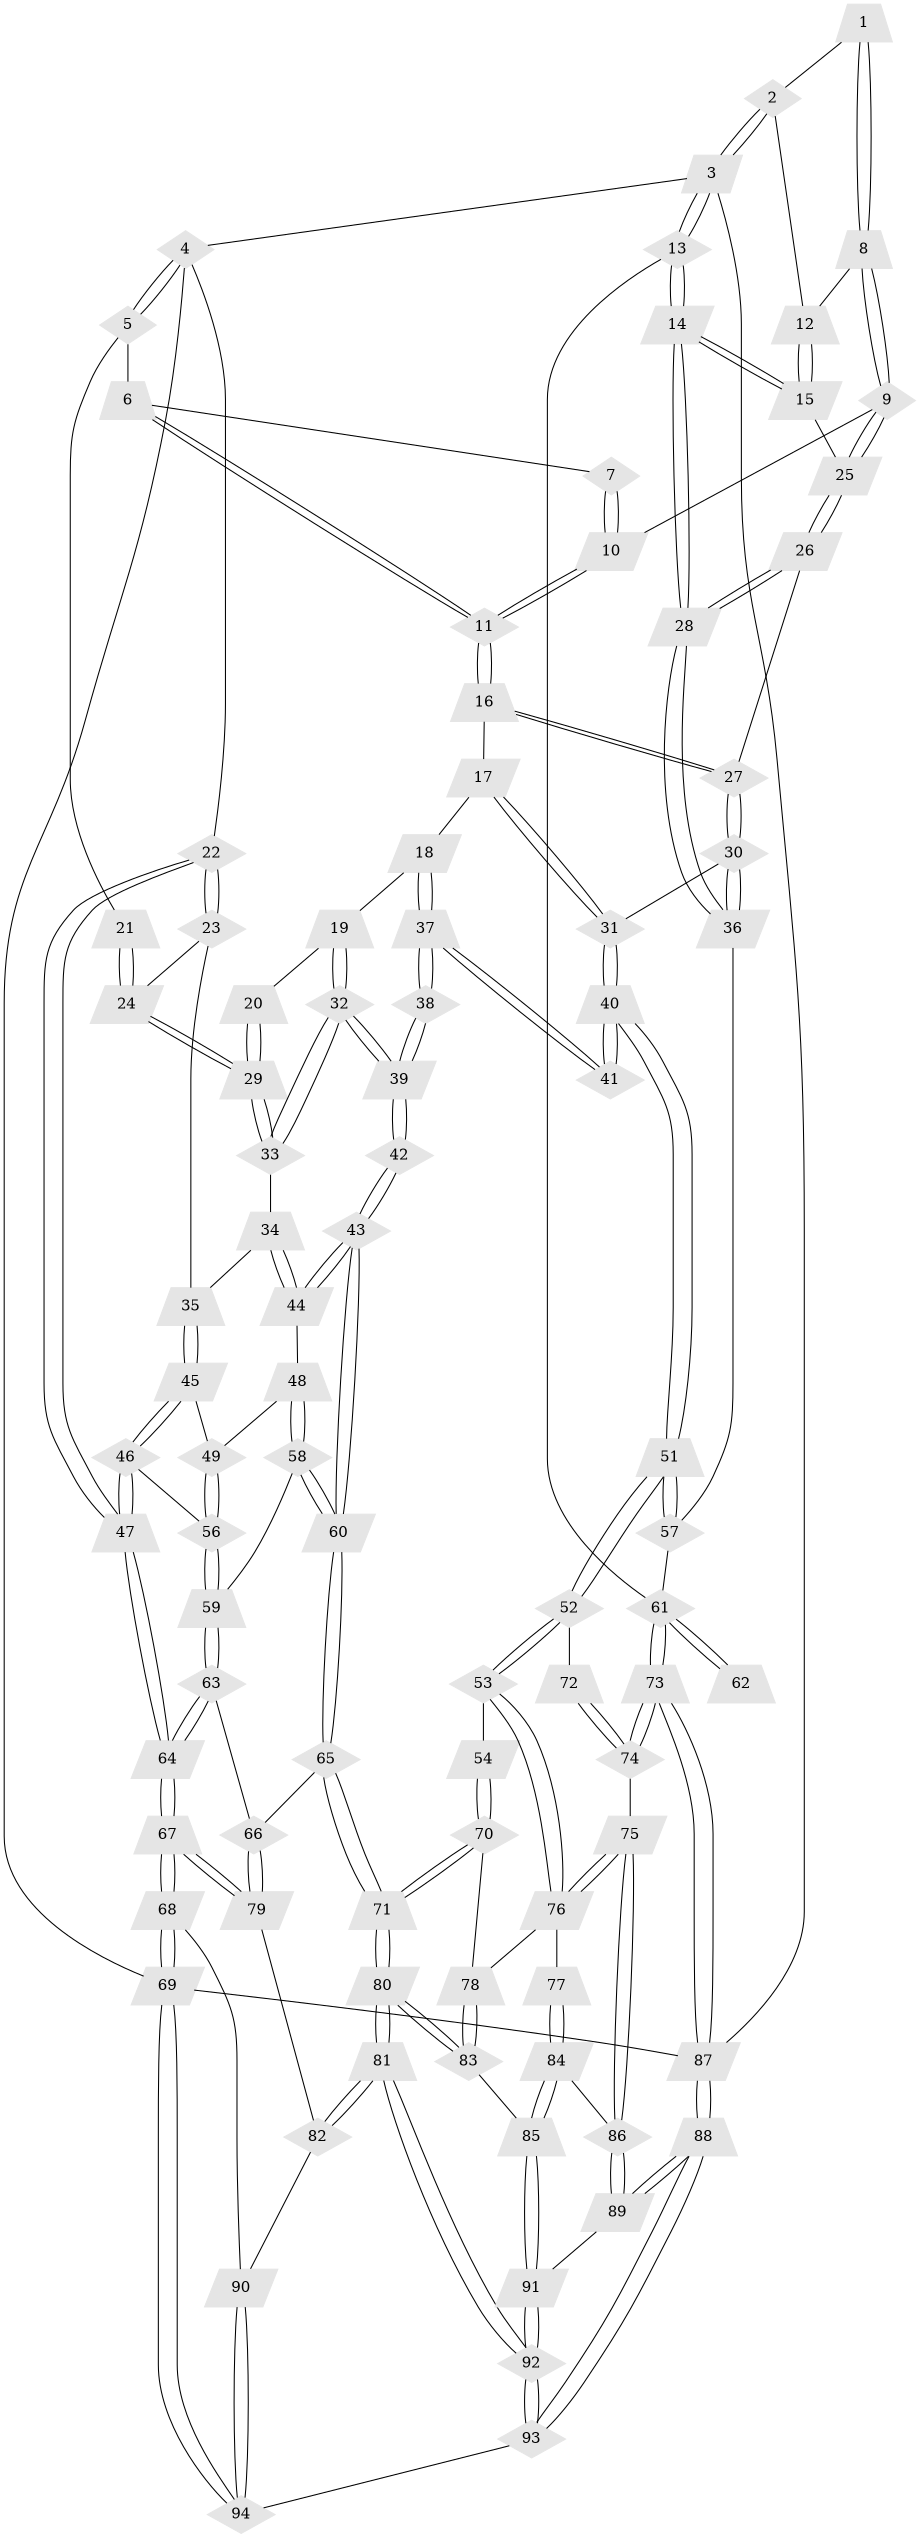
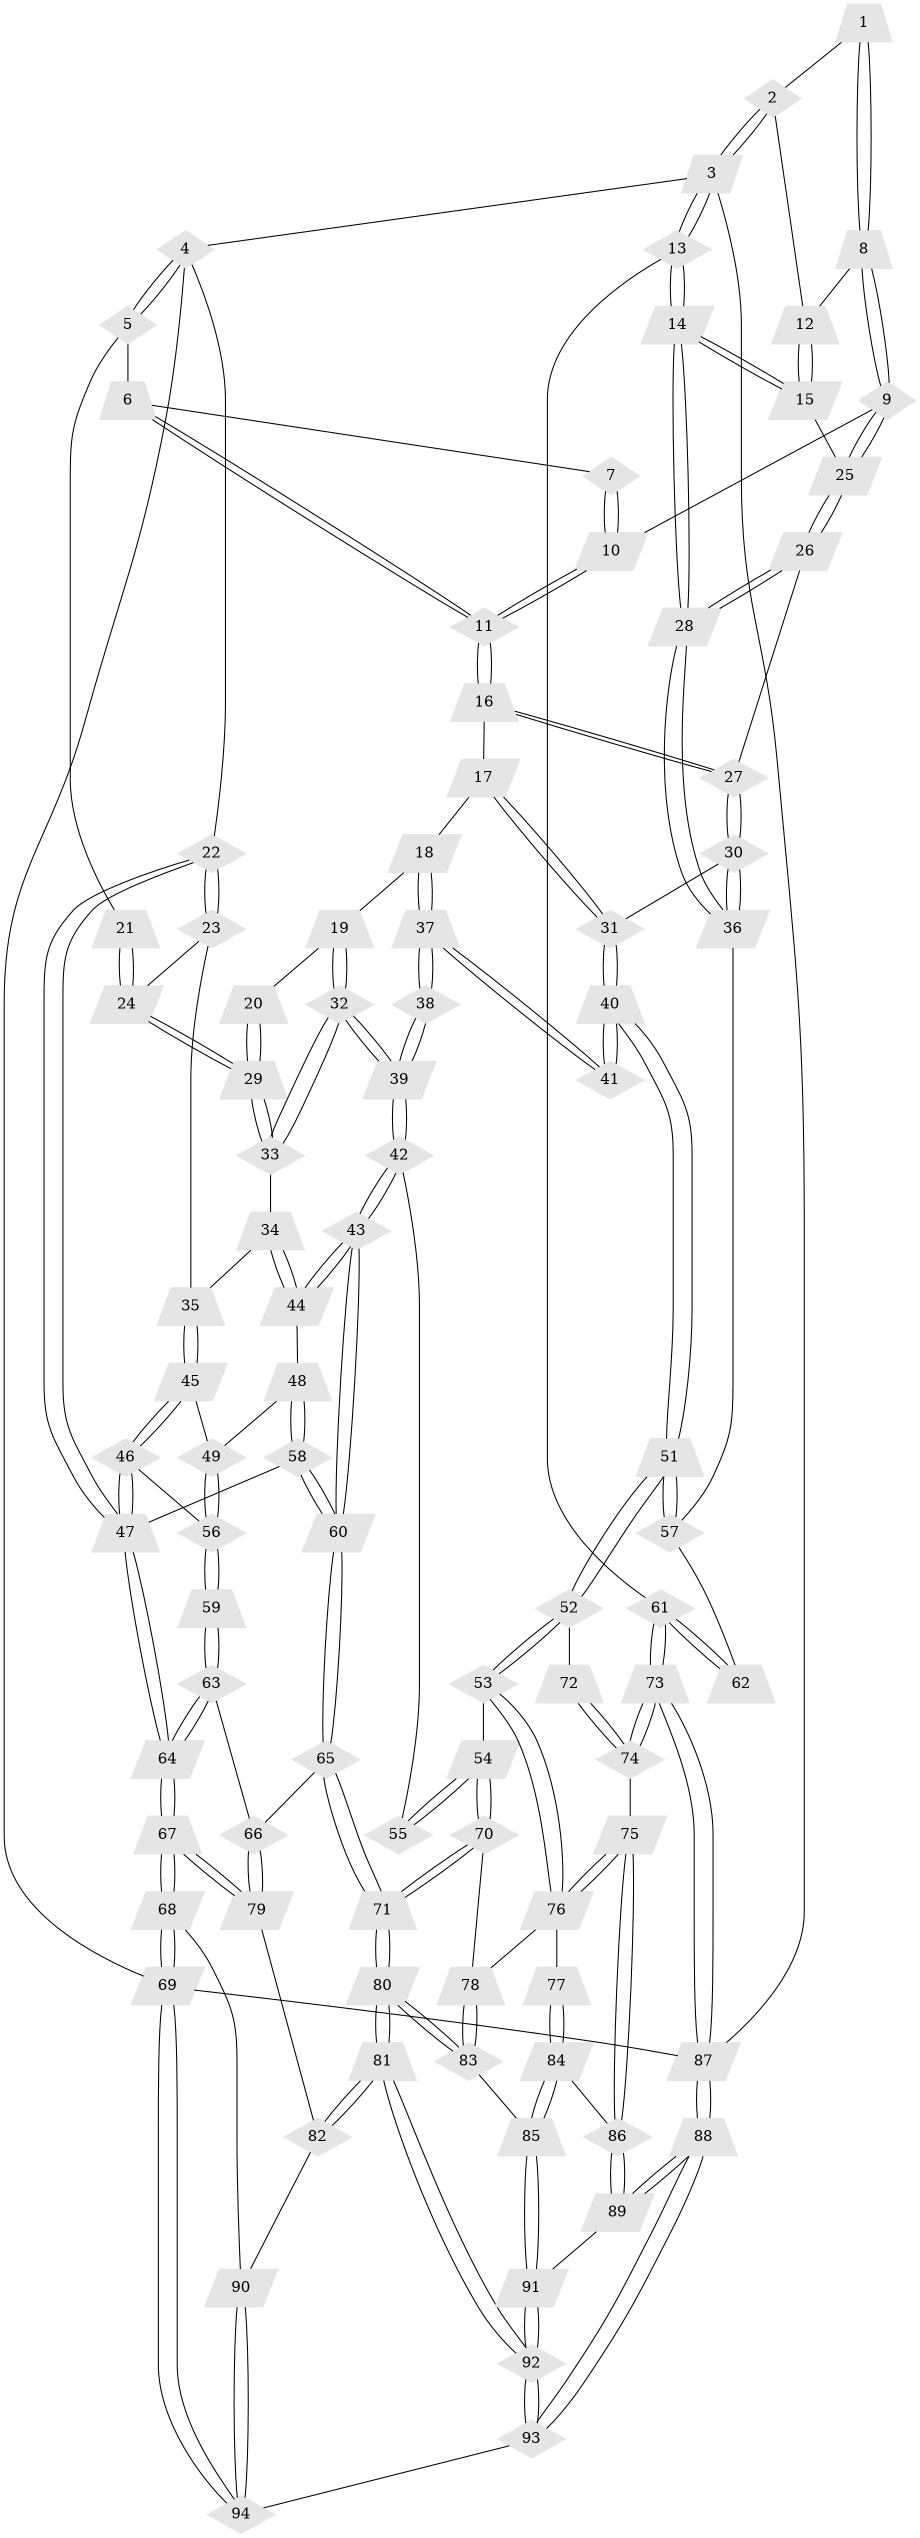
(265, 1534) -> (227, 1489)
(665, 1571) -> (711, 1605)
none -> (398, 1835)
